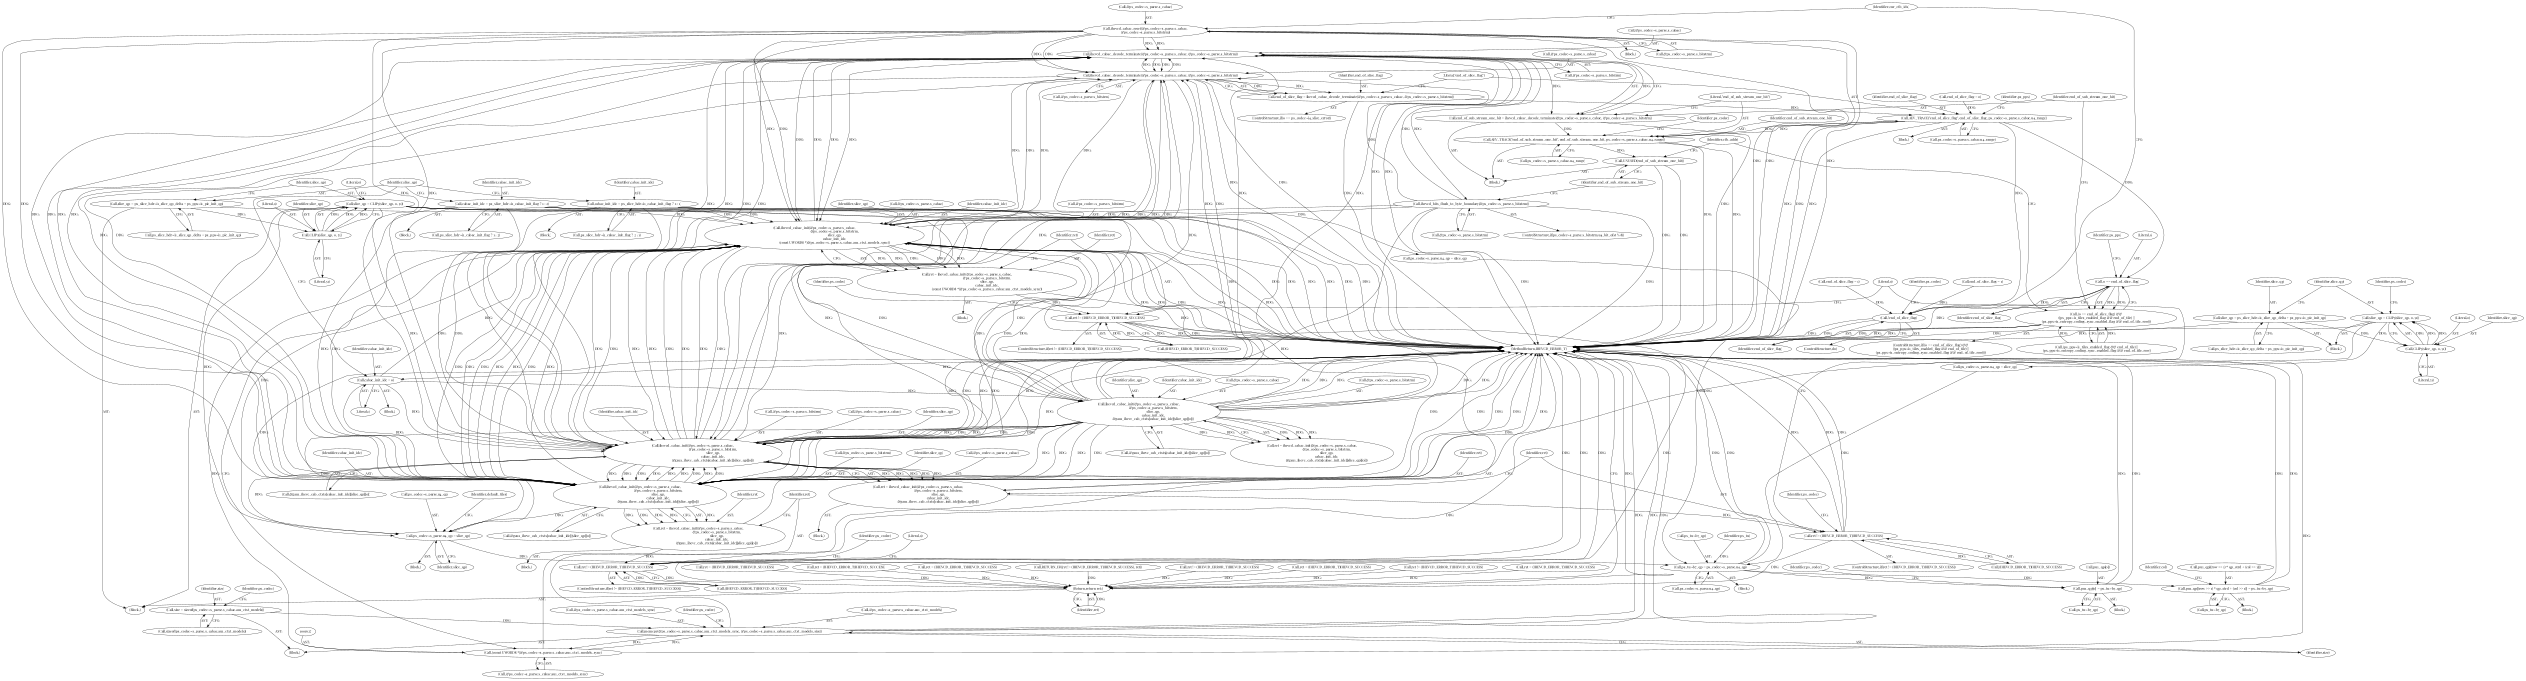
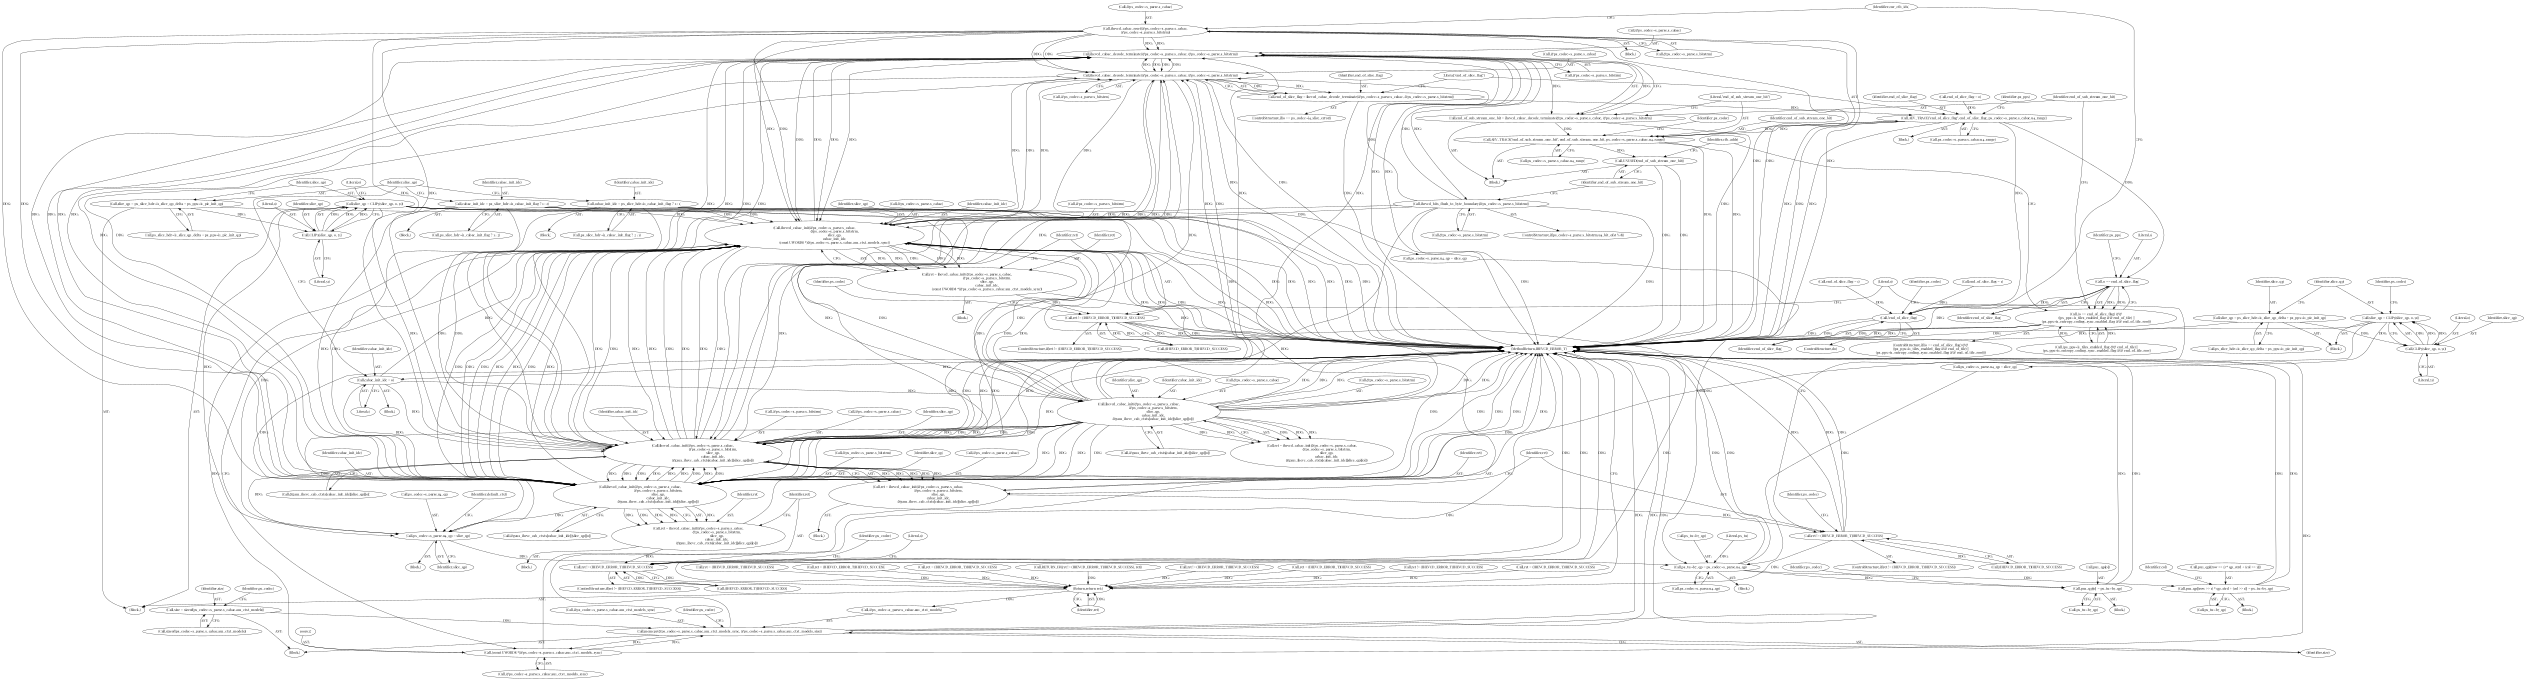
(489, 495) -> (489, 495)
(1737, 536) -> (1737, 536)
(1540, 580) -> (1002, 599)
